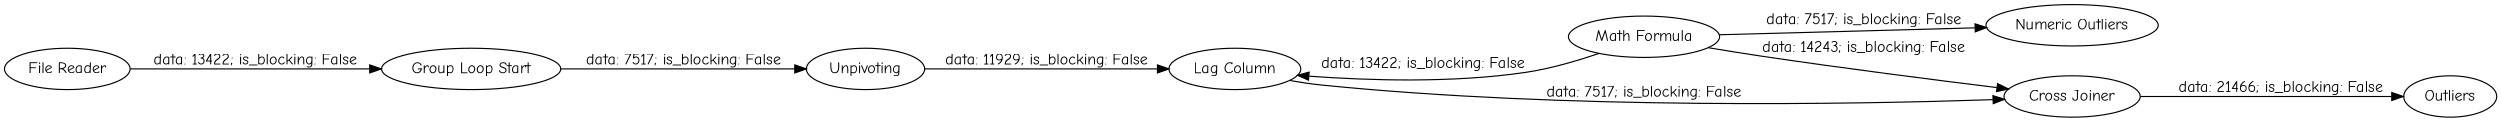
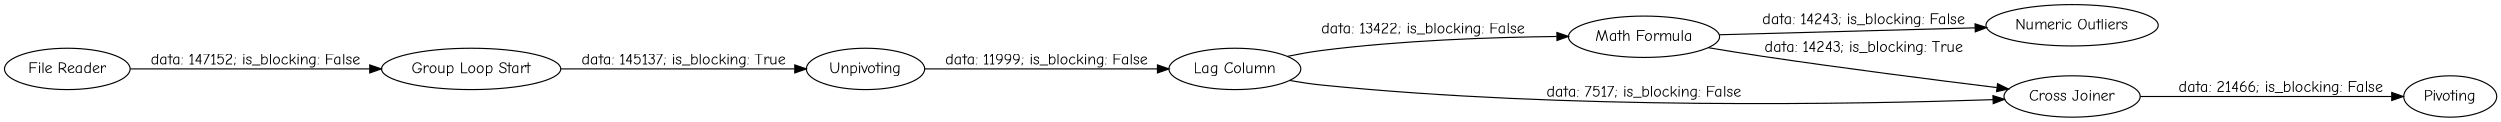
(1864, 20) -> (1864, 20)
(1864, 48) -> (1864, 48)
(256, 60) -> (256, 60)
(684, 60) -> (684, 60)
(1047, 60) -> (1047, 60)
(1455, 79) -> (1422, 41)
(2450, 96) -> (2450, 96)
